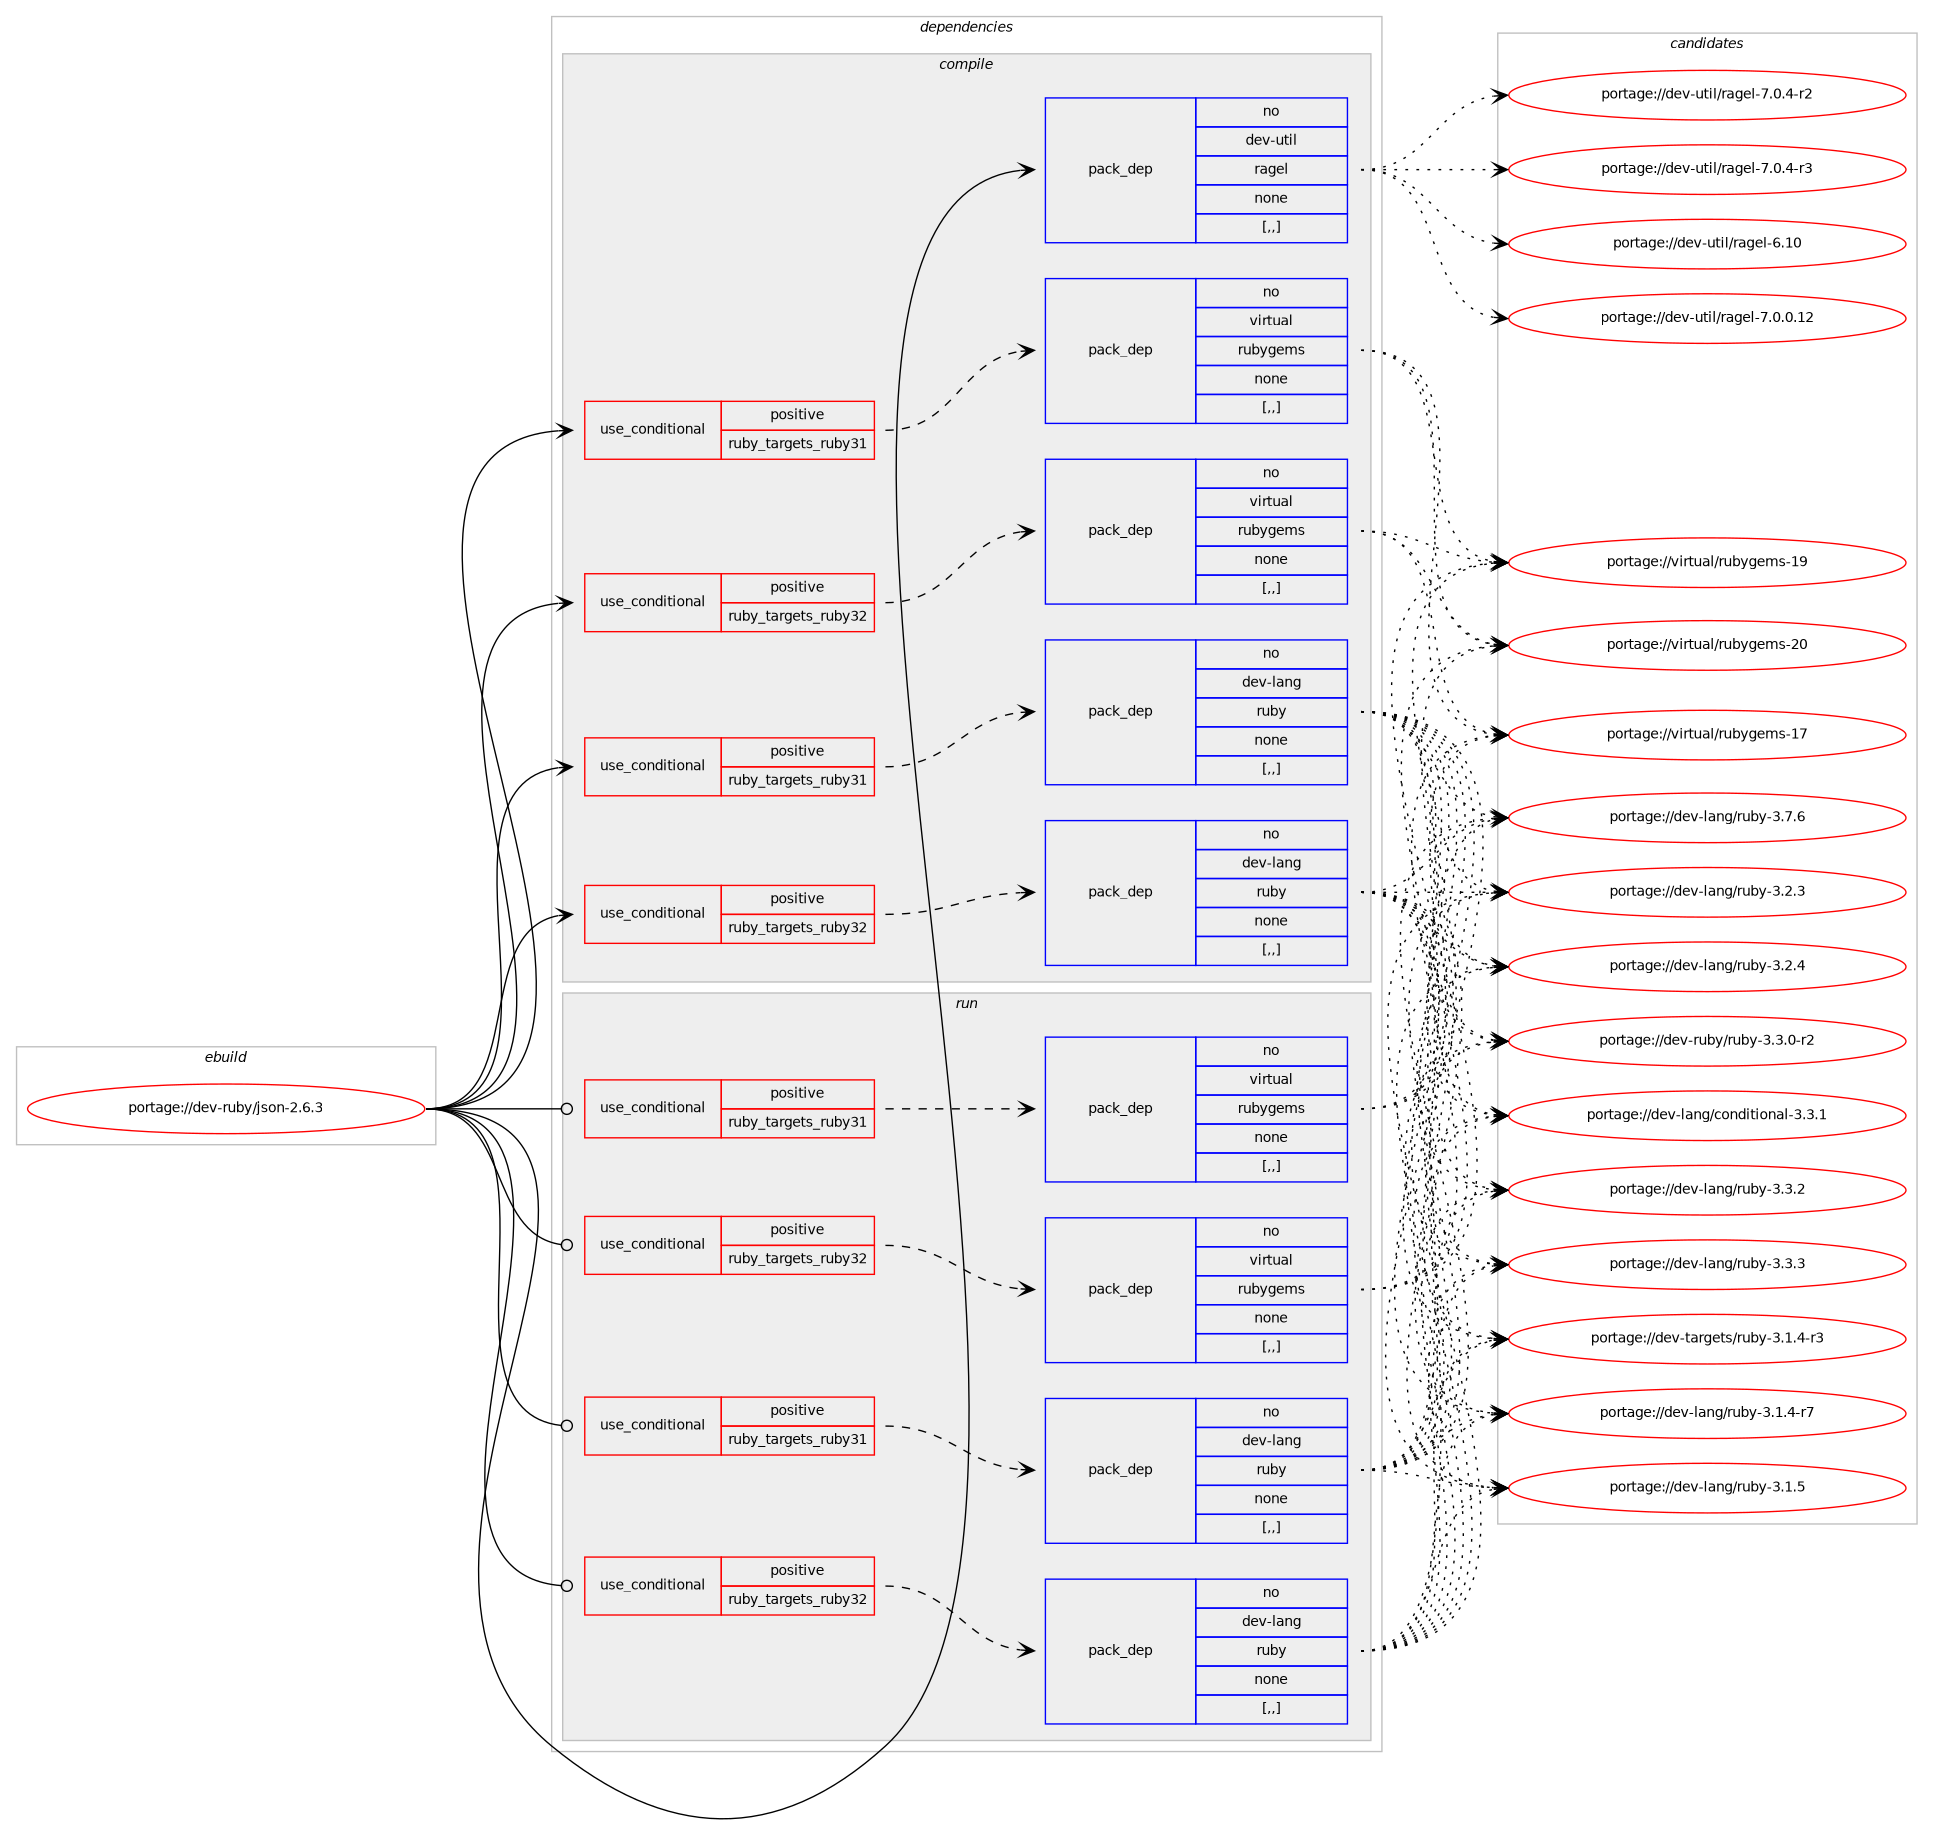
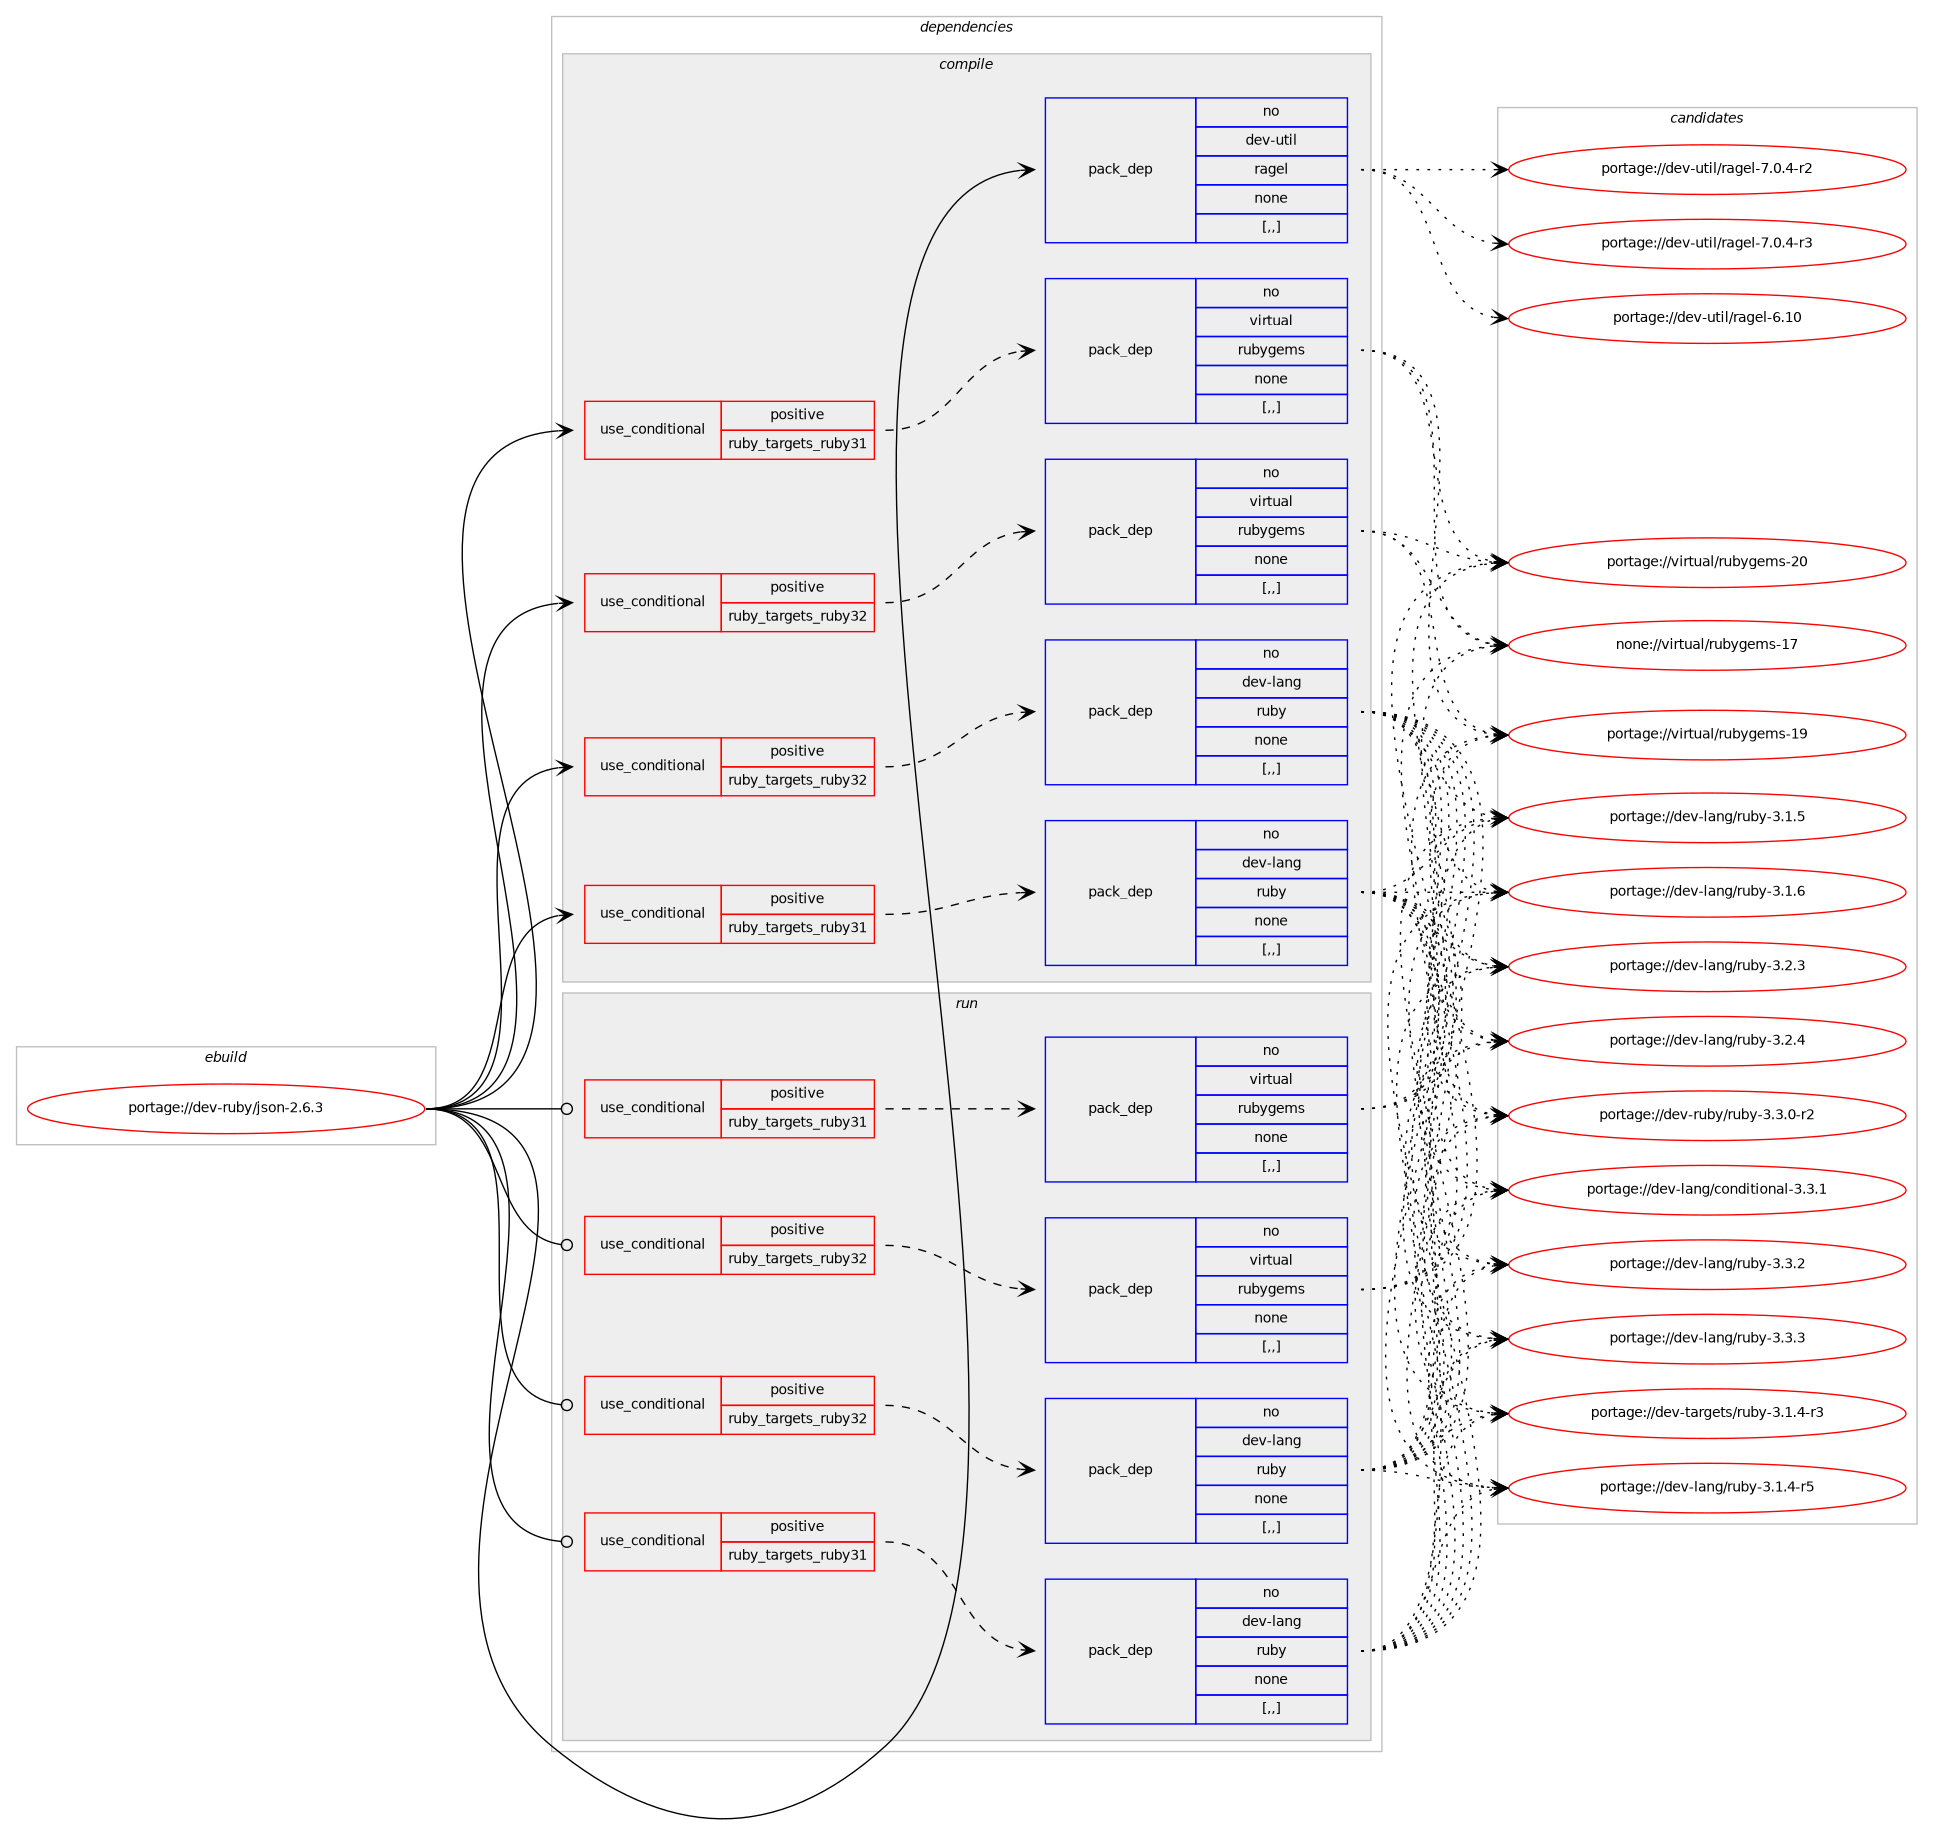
(1707, 319) -> none
(1707, 735) -> (1707, 645)
(1707, 818) -> (1707, 892)
(1707, 1414) -> (1707, 1488)
